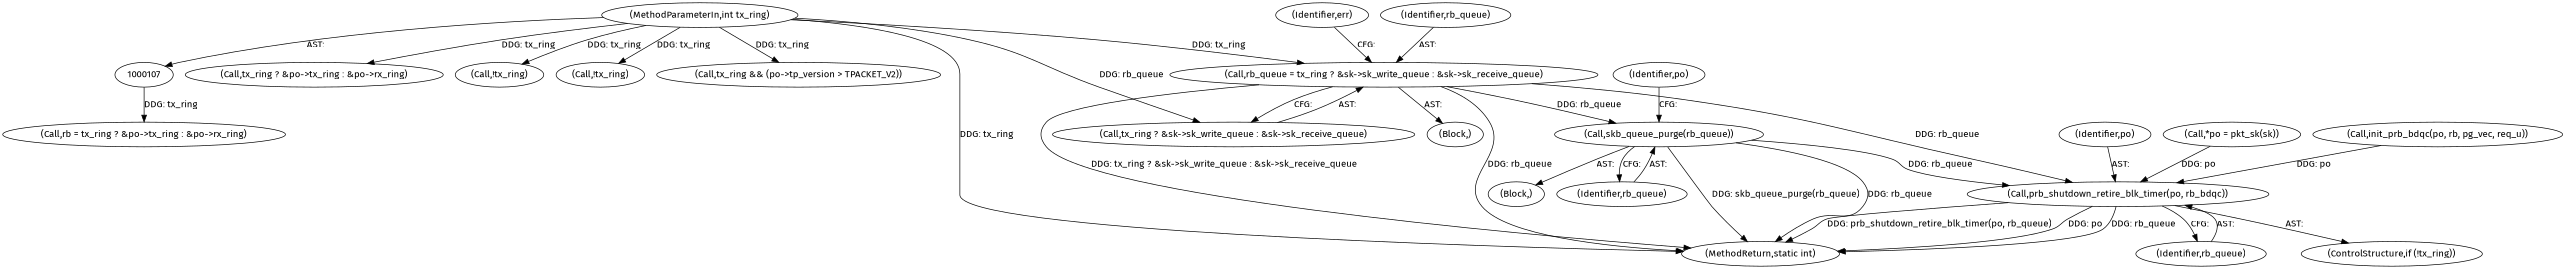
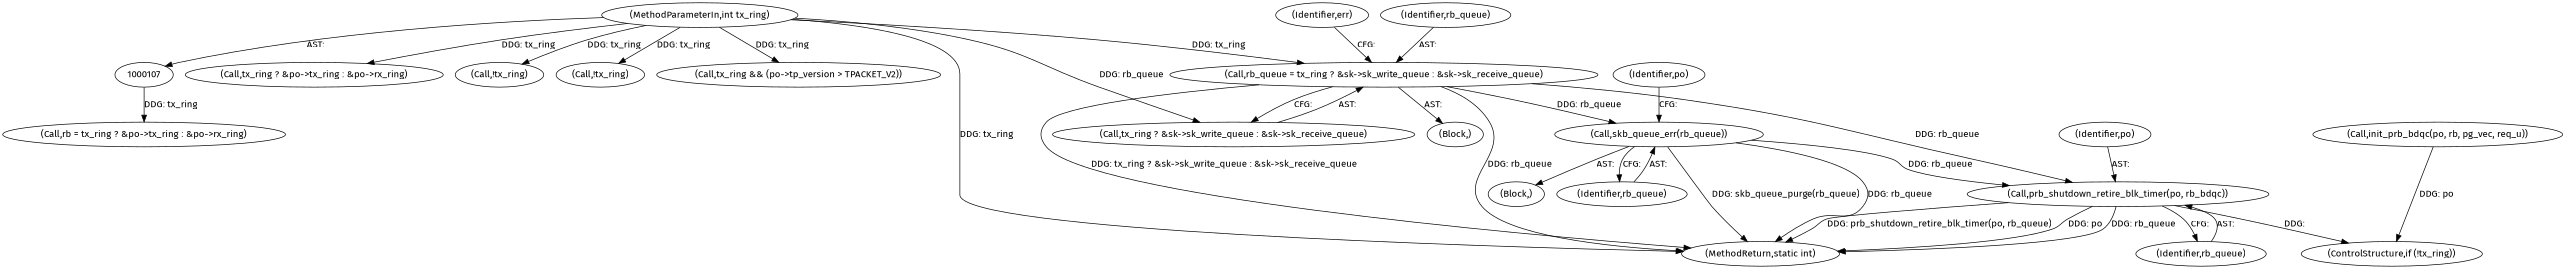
(1659, 134) -> (1659, 134)
(2232, 134) -> none
(2282, 164) -> (2416, 191)
(2296, 224) -> (2296, 224)
